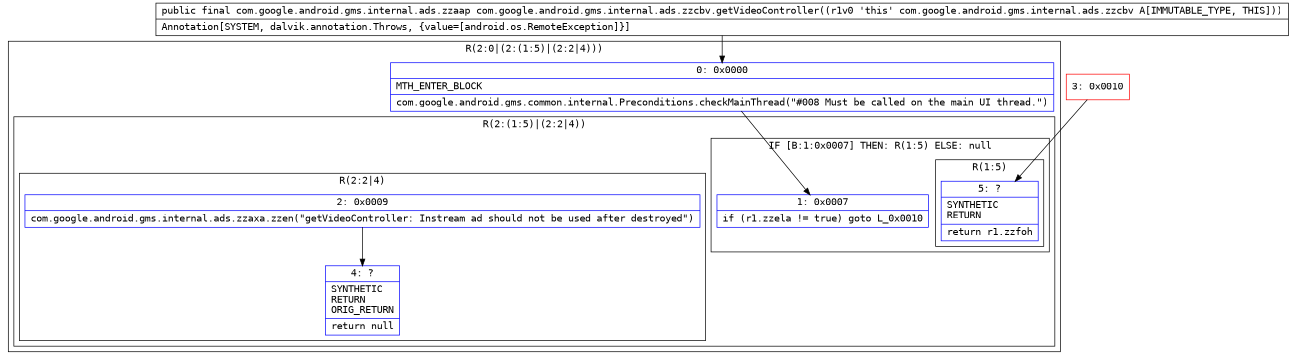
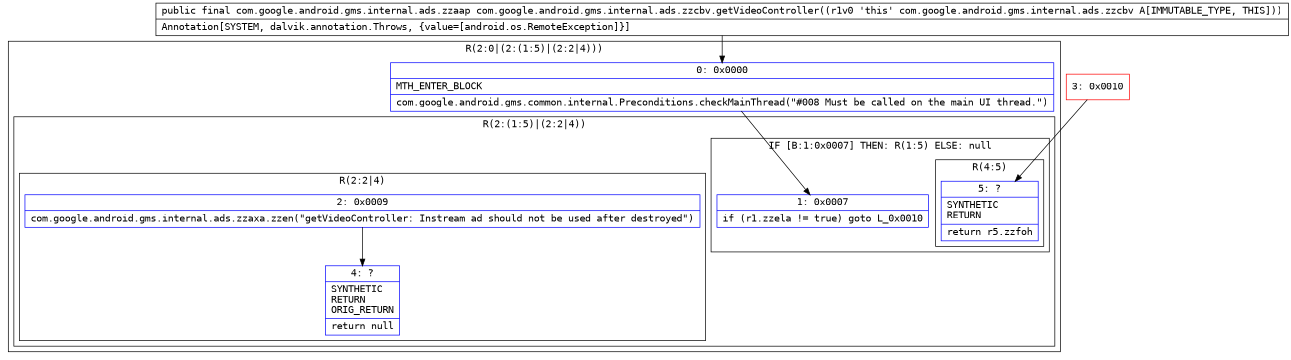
(990, 168) -> (990, 168)
(990, 232) -> (990, 232)
